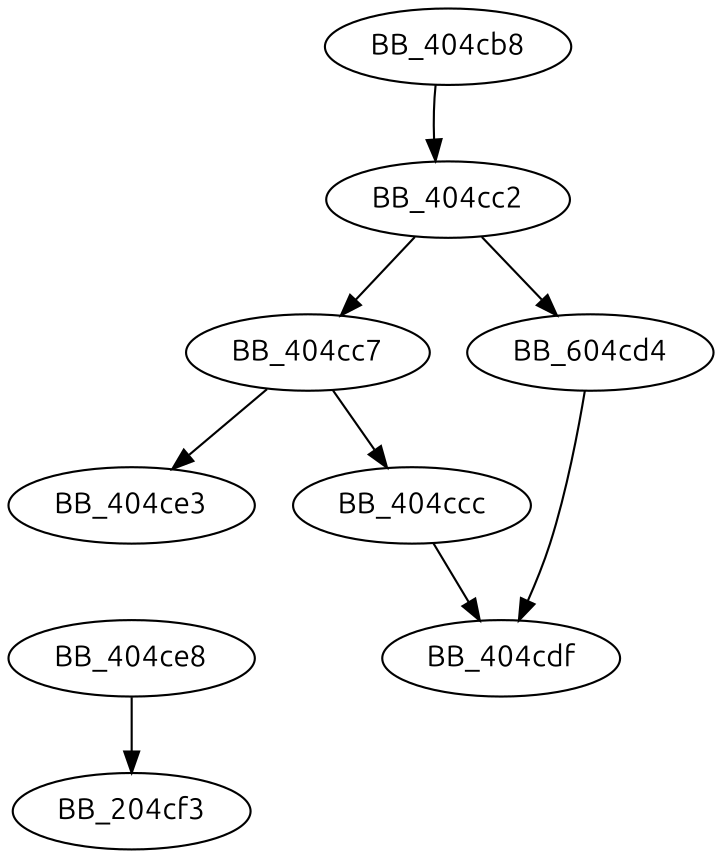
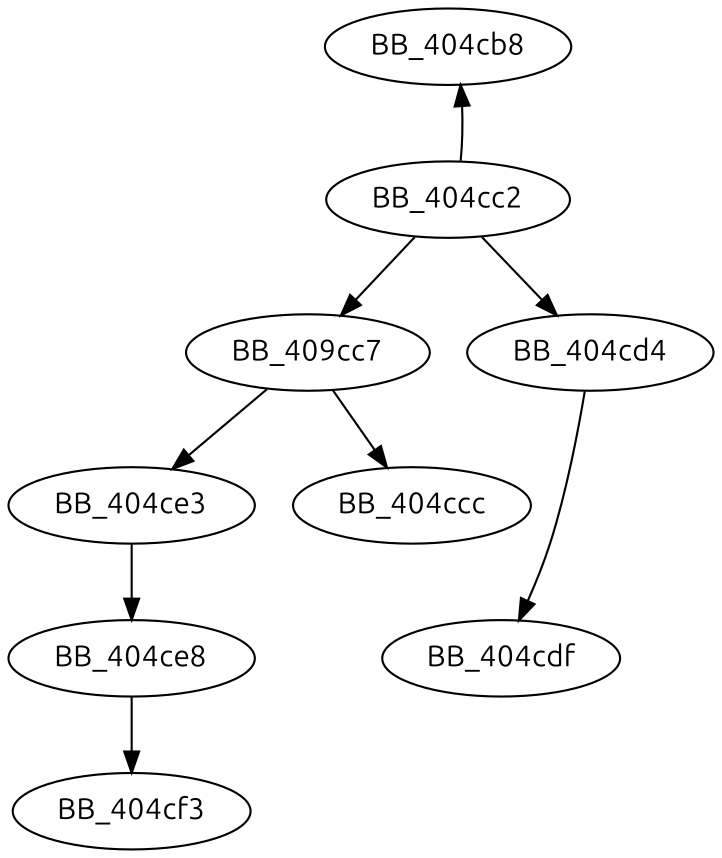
(434, 112) -> (462, 134)
(308, 353) -> (308, 353)
(590, 353) -> (590, 353)
none -> (132, 571)
(451, 573) -> none
(132, 811) -> (132, 811)
